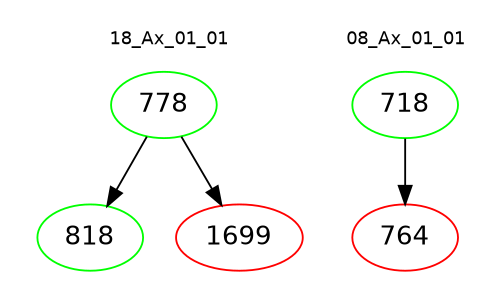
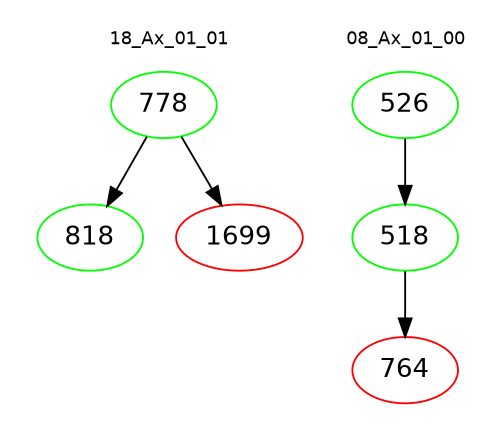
(406, 40) -> (406, 40)
none -> (405, 105)
(405, 105) -> (405, 238)
